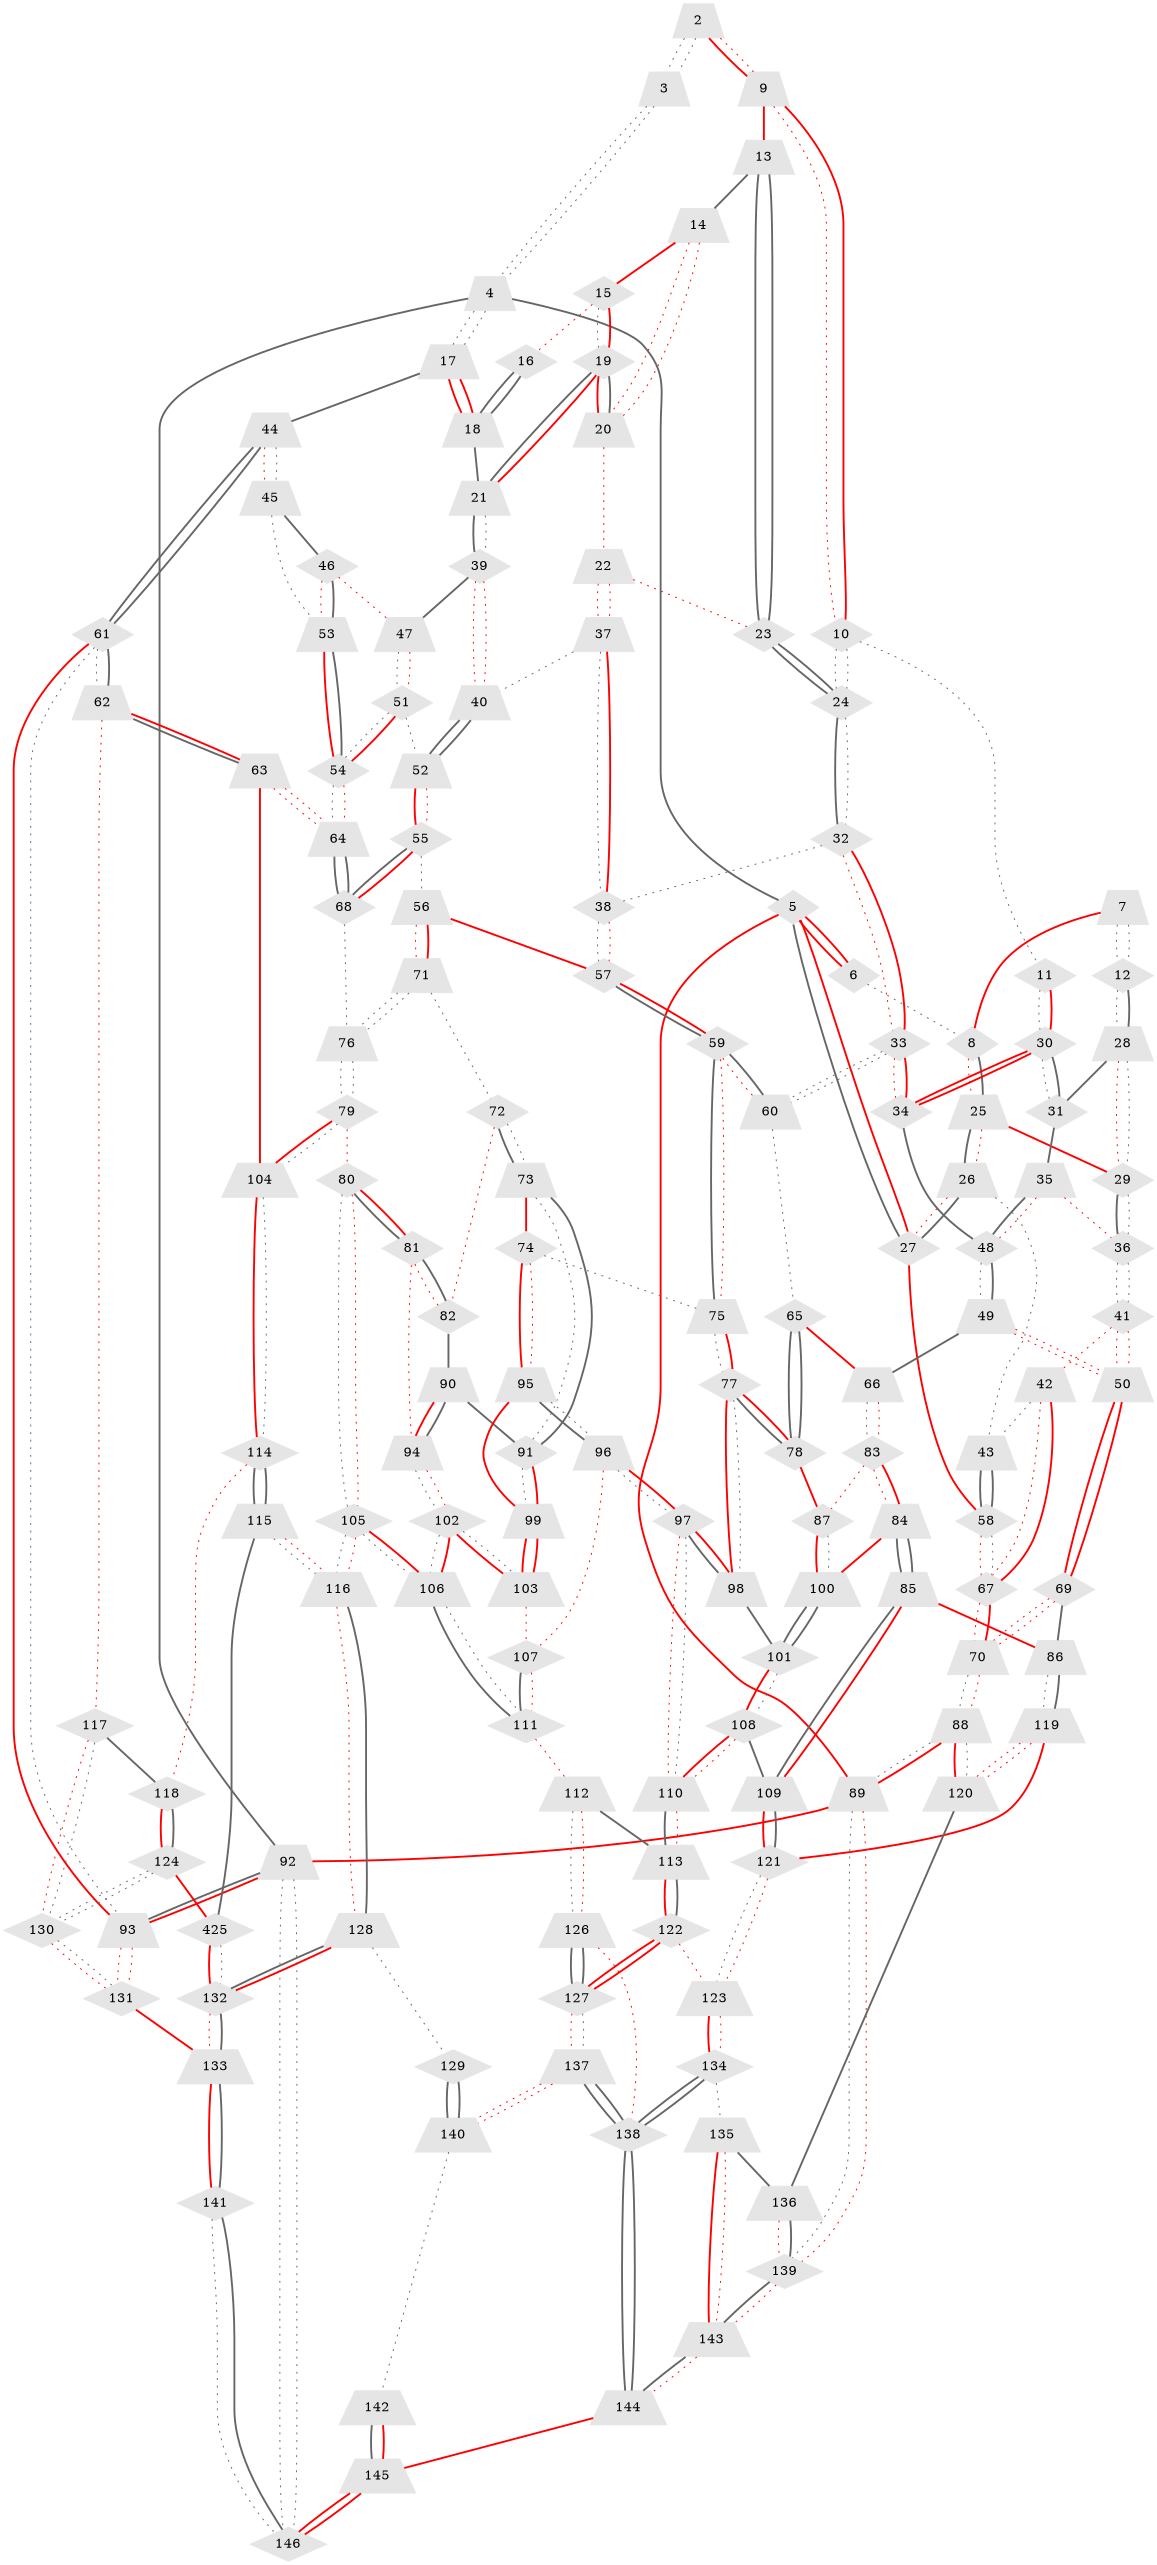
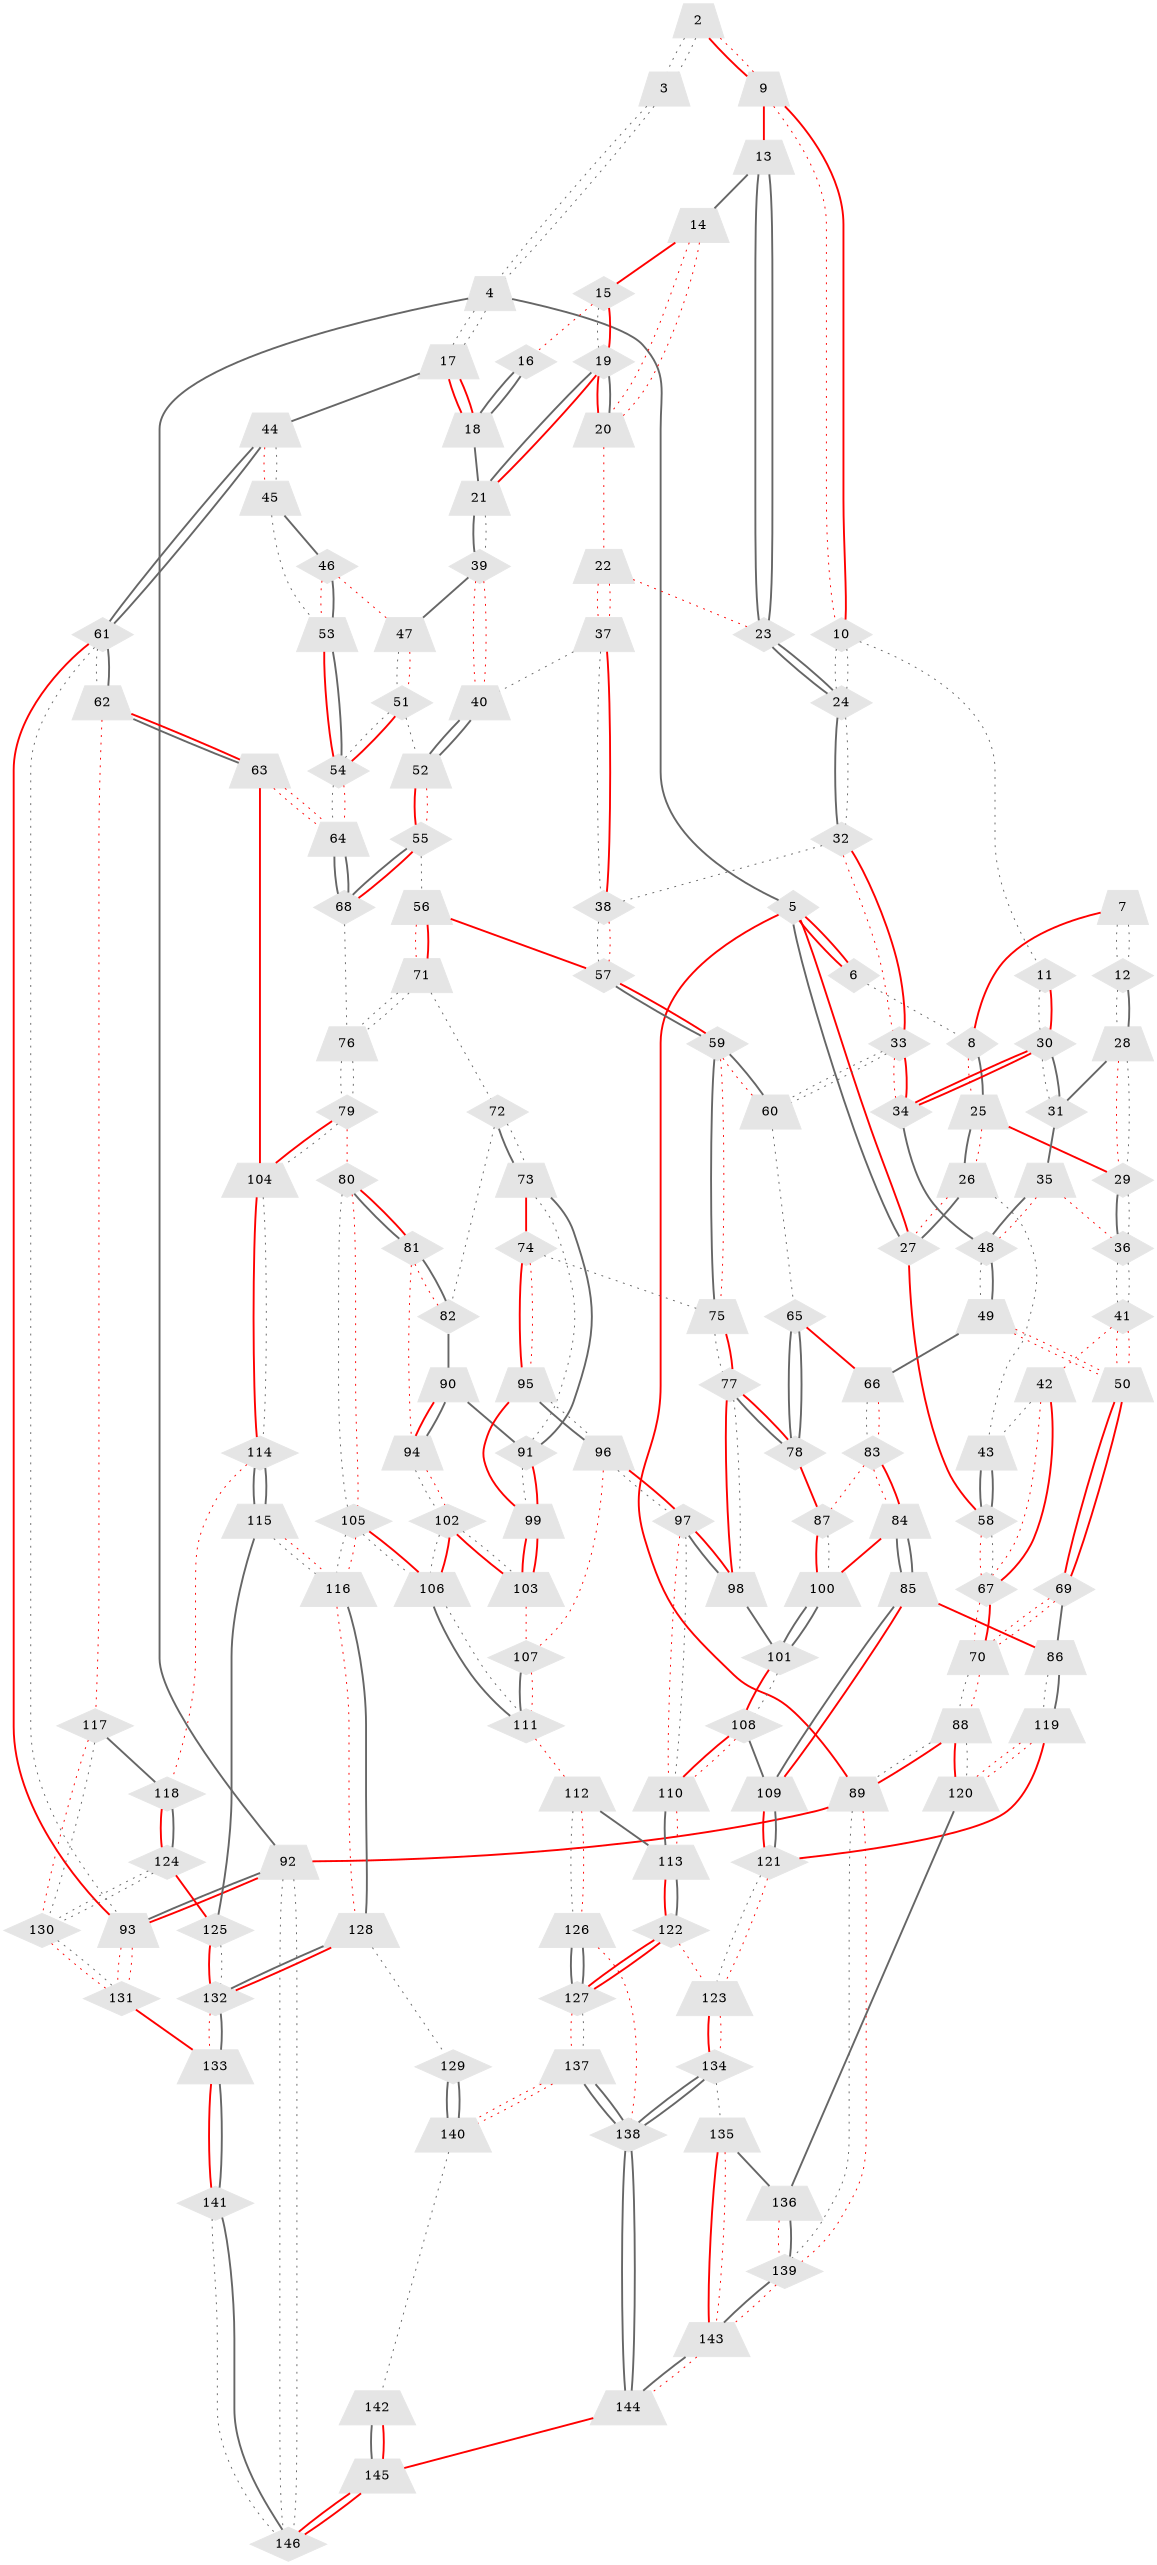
(473, 1214) -> (473, 1214)
(215, 1930) -> (215, 1930)
